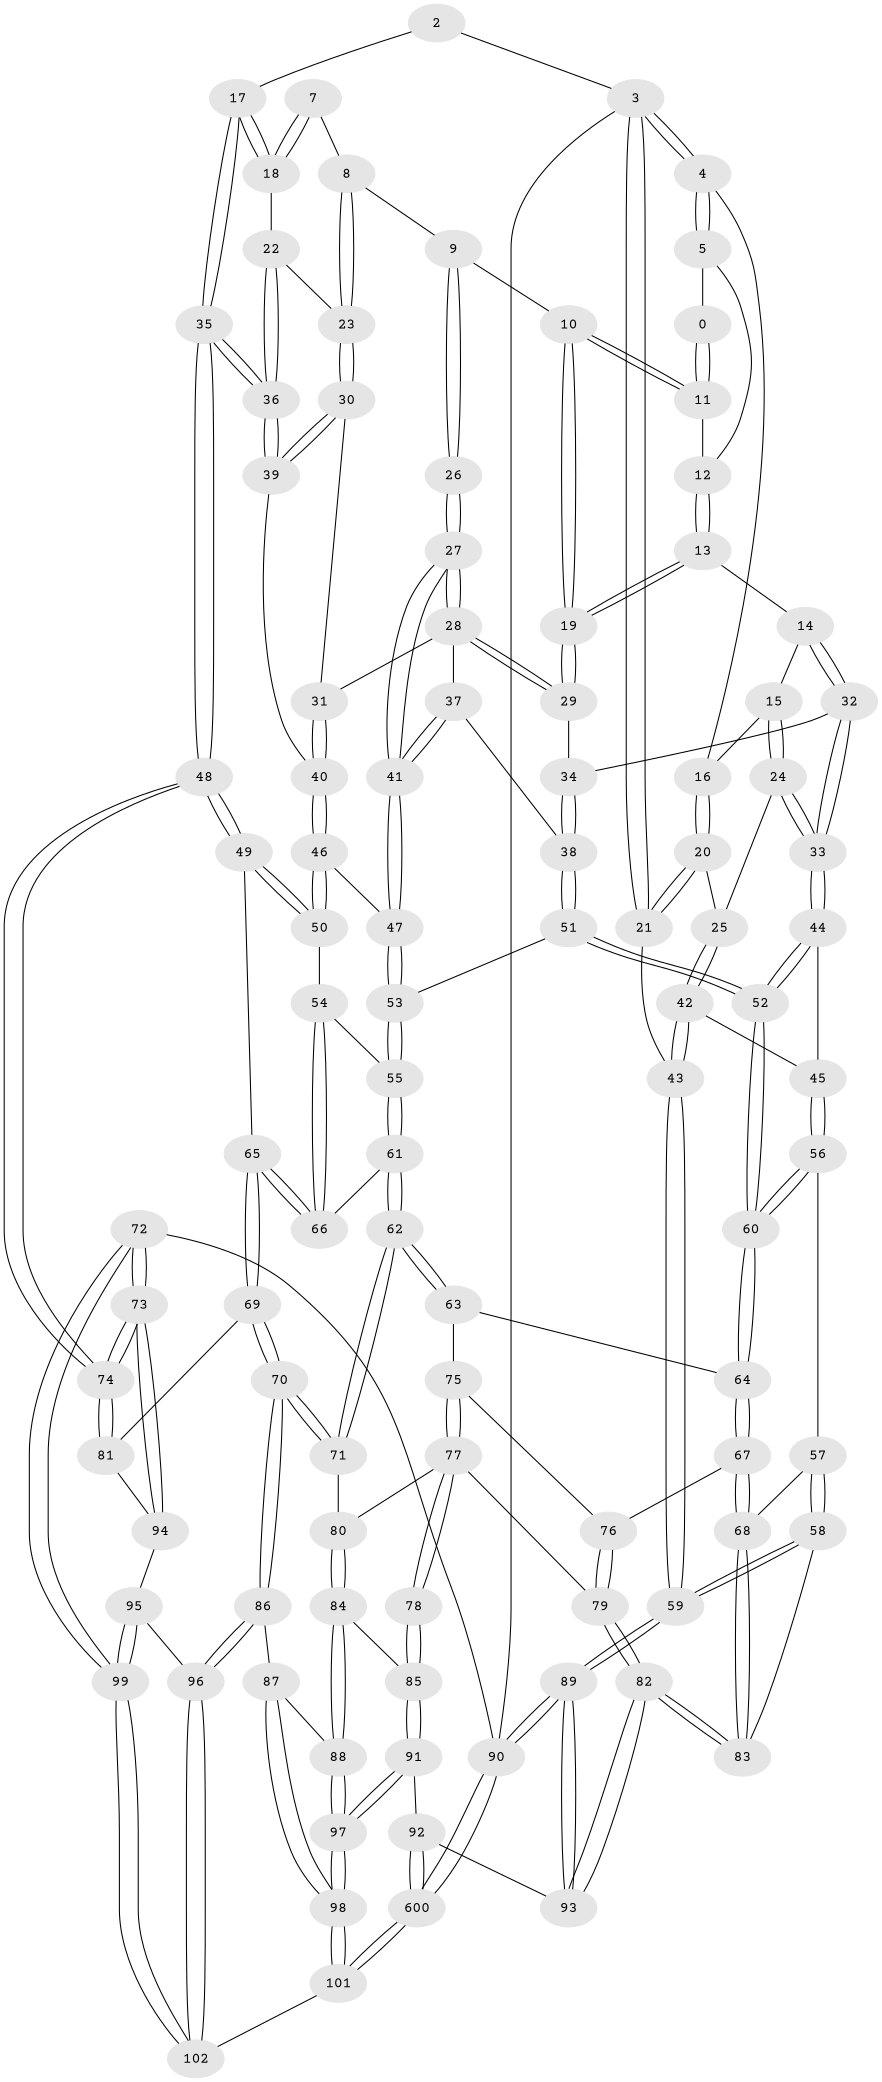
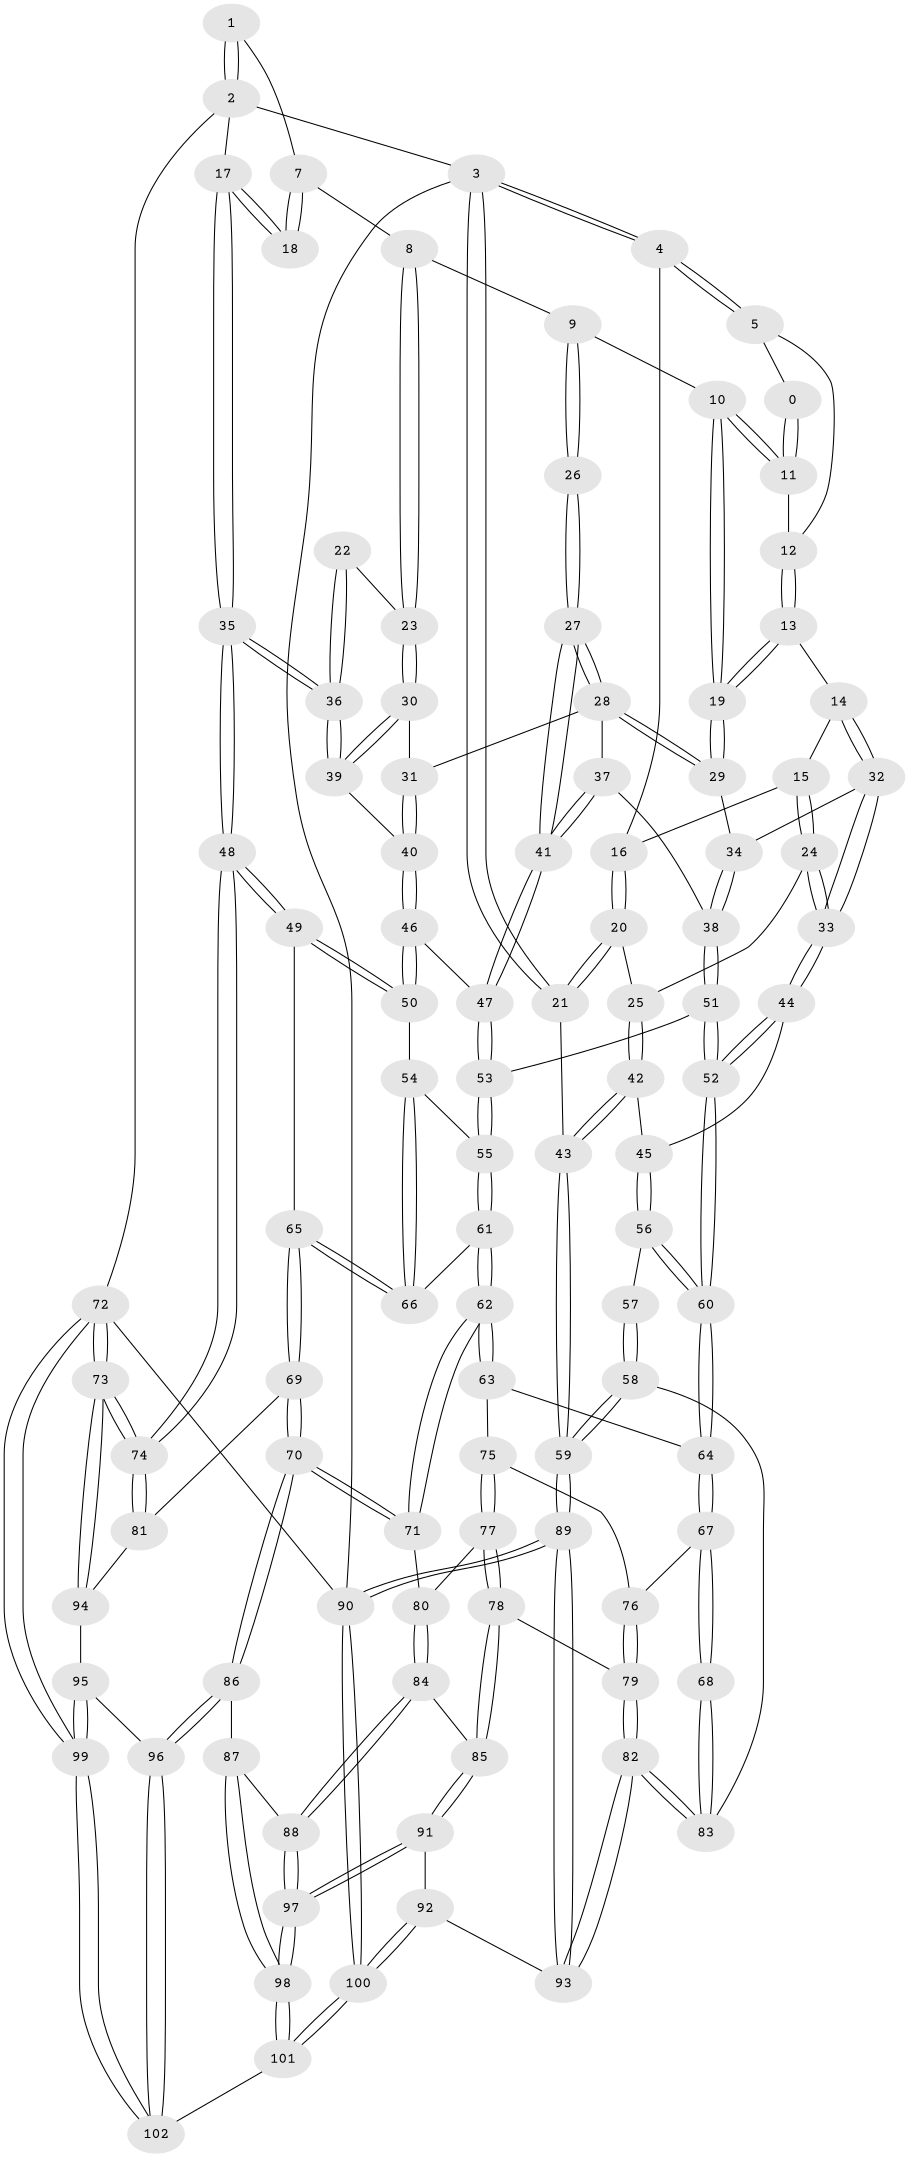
none -> (231, 23)
(271, 212) -> none
none -> (135, 689)
(780, 1493) -> none
(527, 1531) -> (563, 1644)
(417, 1908) -> (358, 1983)
